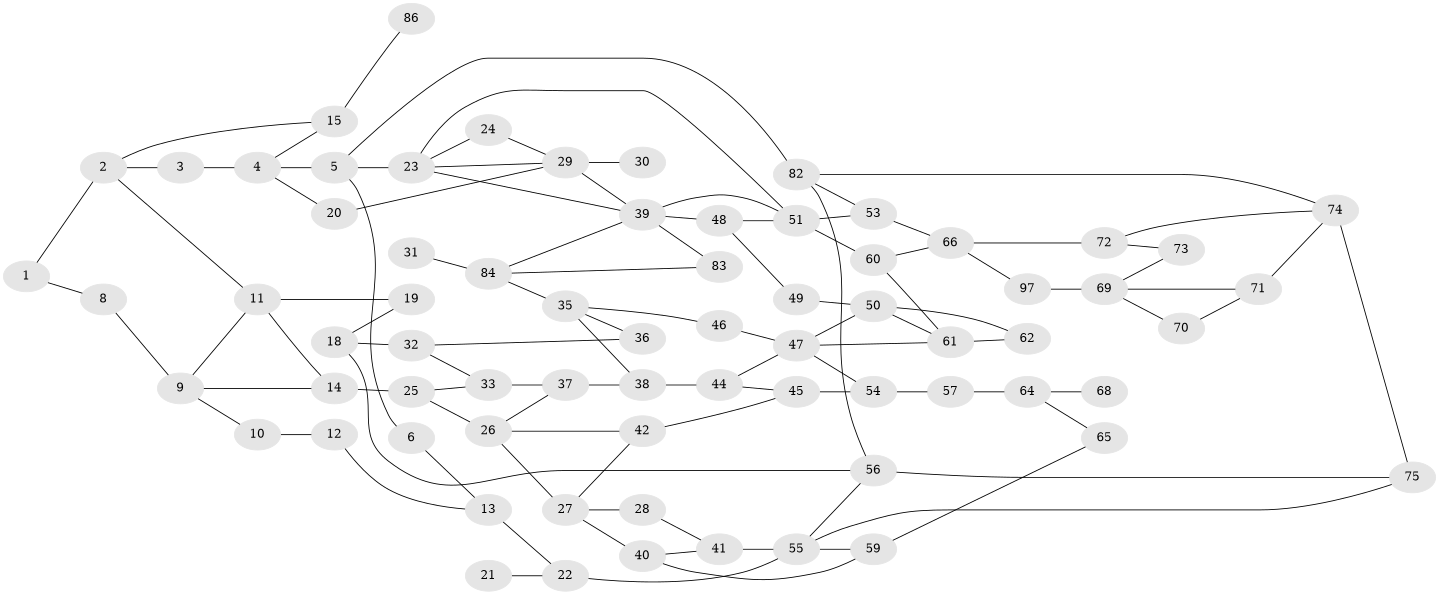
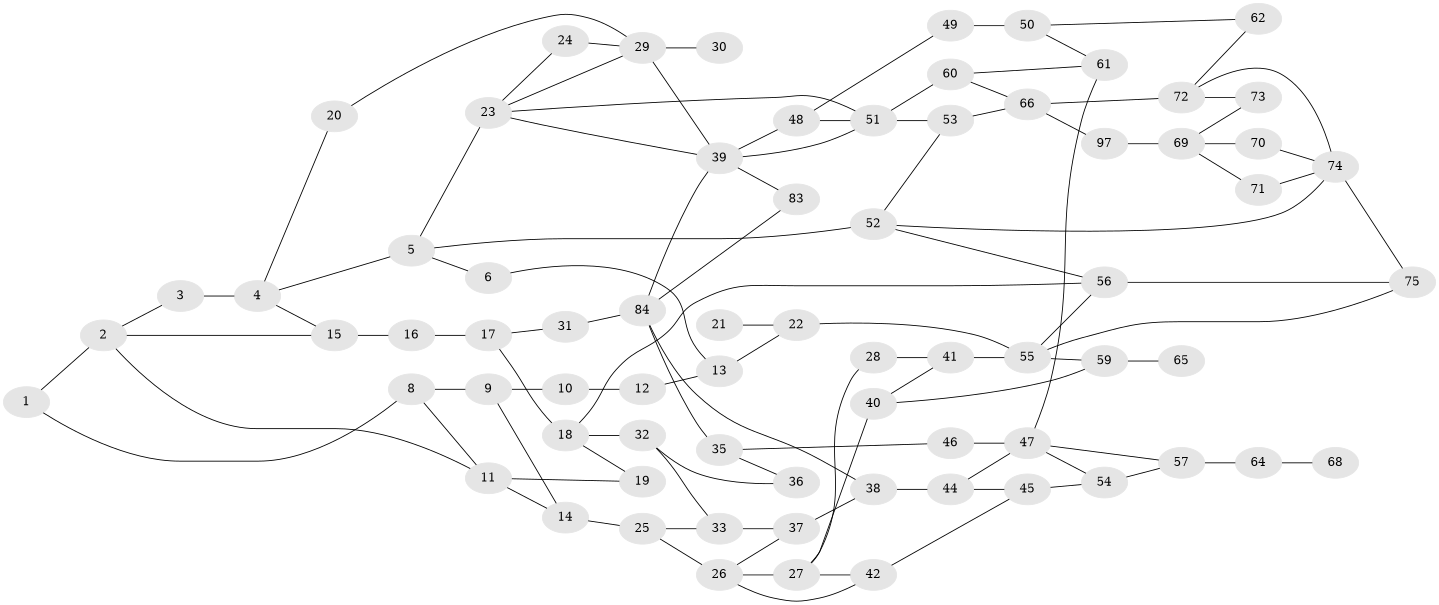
(412, 19) -> (412, 335)
(797, 175) -> (874, 224)
(1220, 309) -> (1297, 155)
(835, 326) -> (1105, 453)
none -> (489, 335)
(989, 341) -> (1220, 58)
(219, 344) -> (450, 434)
(604, 346) -> (736, 423)
(1066, 415) -> none
